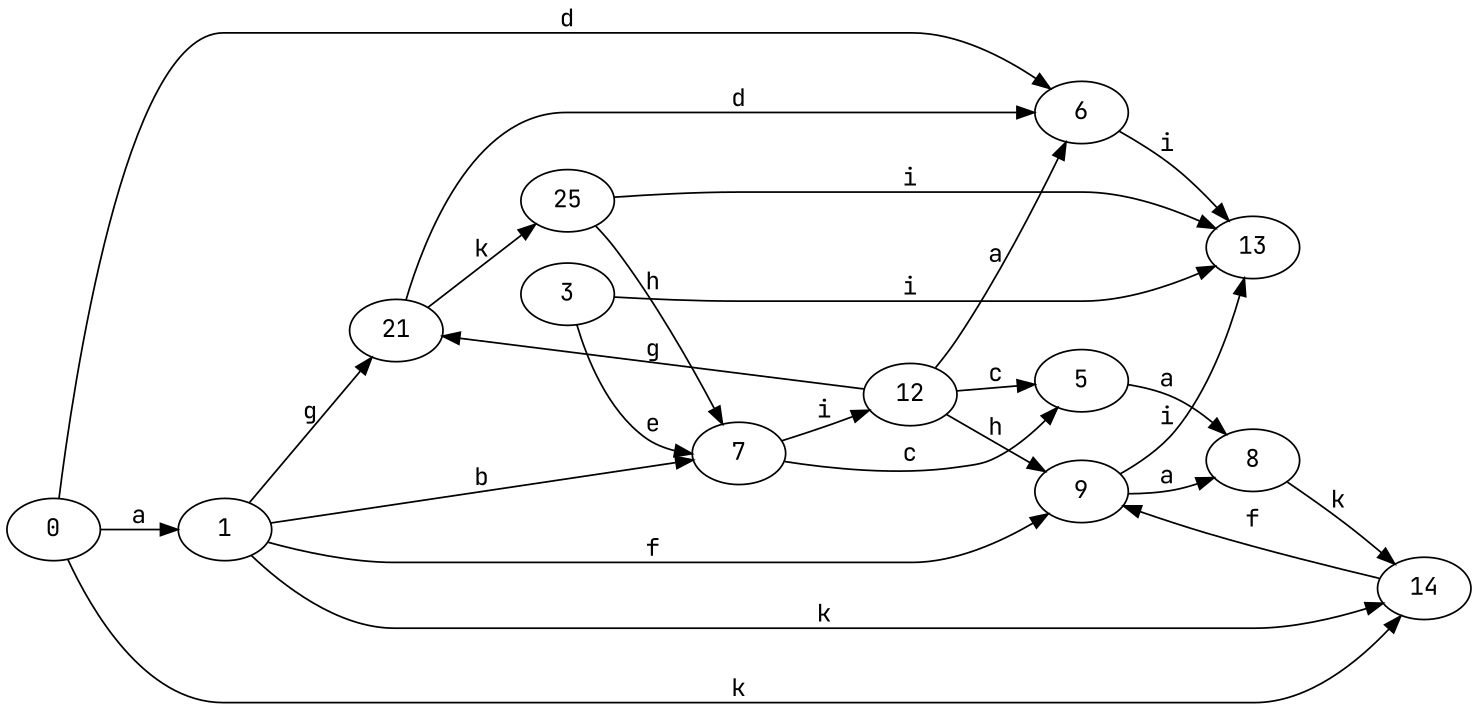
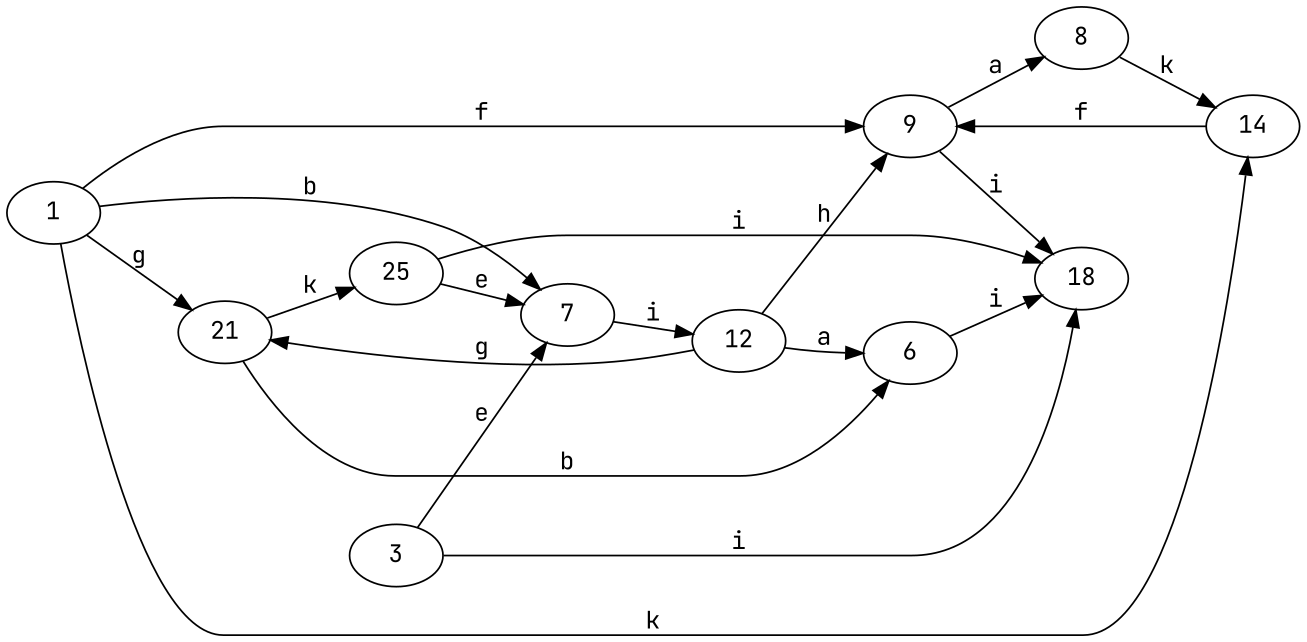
(739, 100) -> (568, 463)
(1253, 247) -> (1082, 279)
(653, 283) -> (482, 281)
(1082, 381) -> none
(54, 530) -> none
